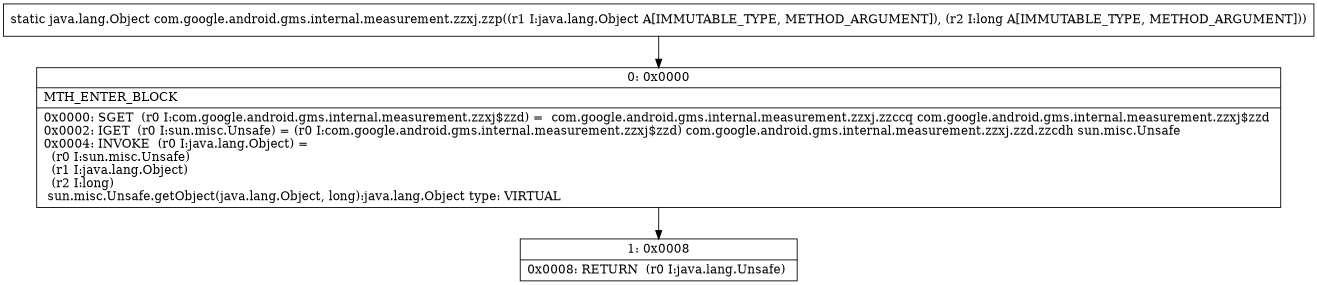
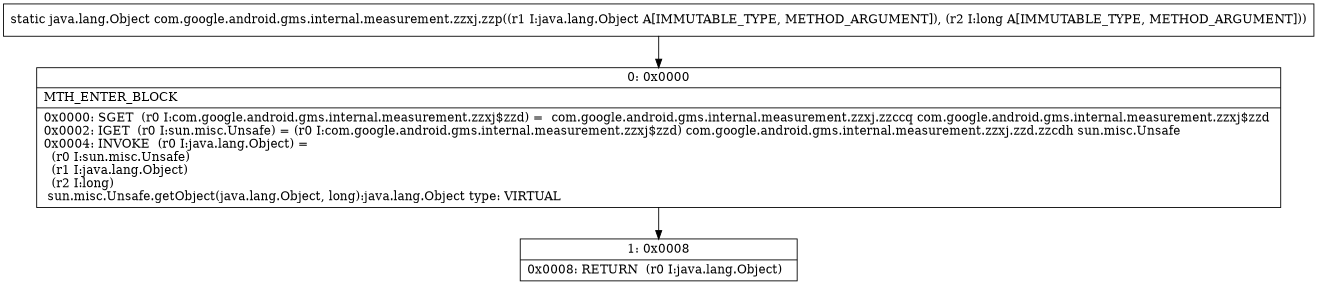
(659, 270) -> (657, 270)
